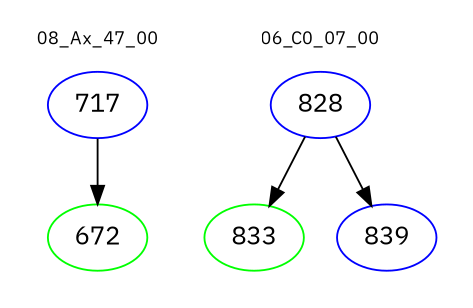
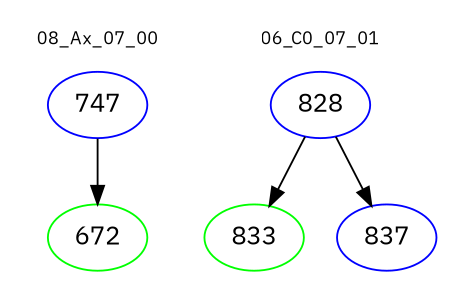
(99, 40) -> (99, 40)
(320, 40) -> (320, 40)
(98, 105) -> (98, 105)
(387, 238) -> (387, 238)
